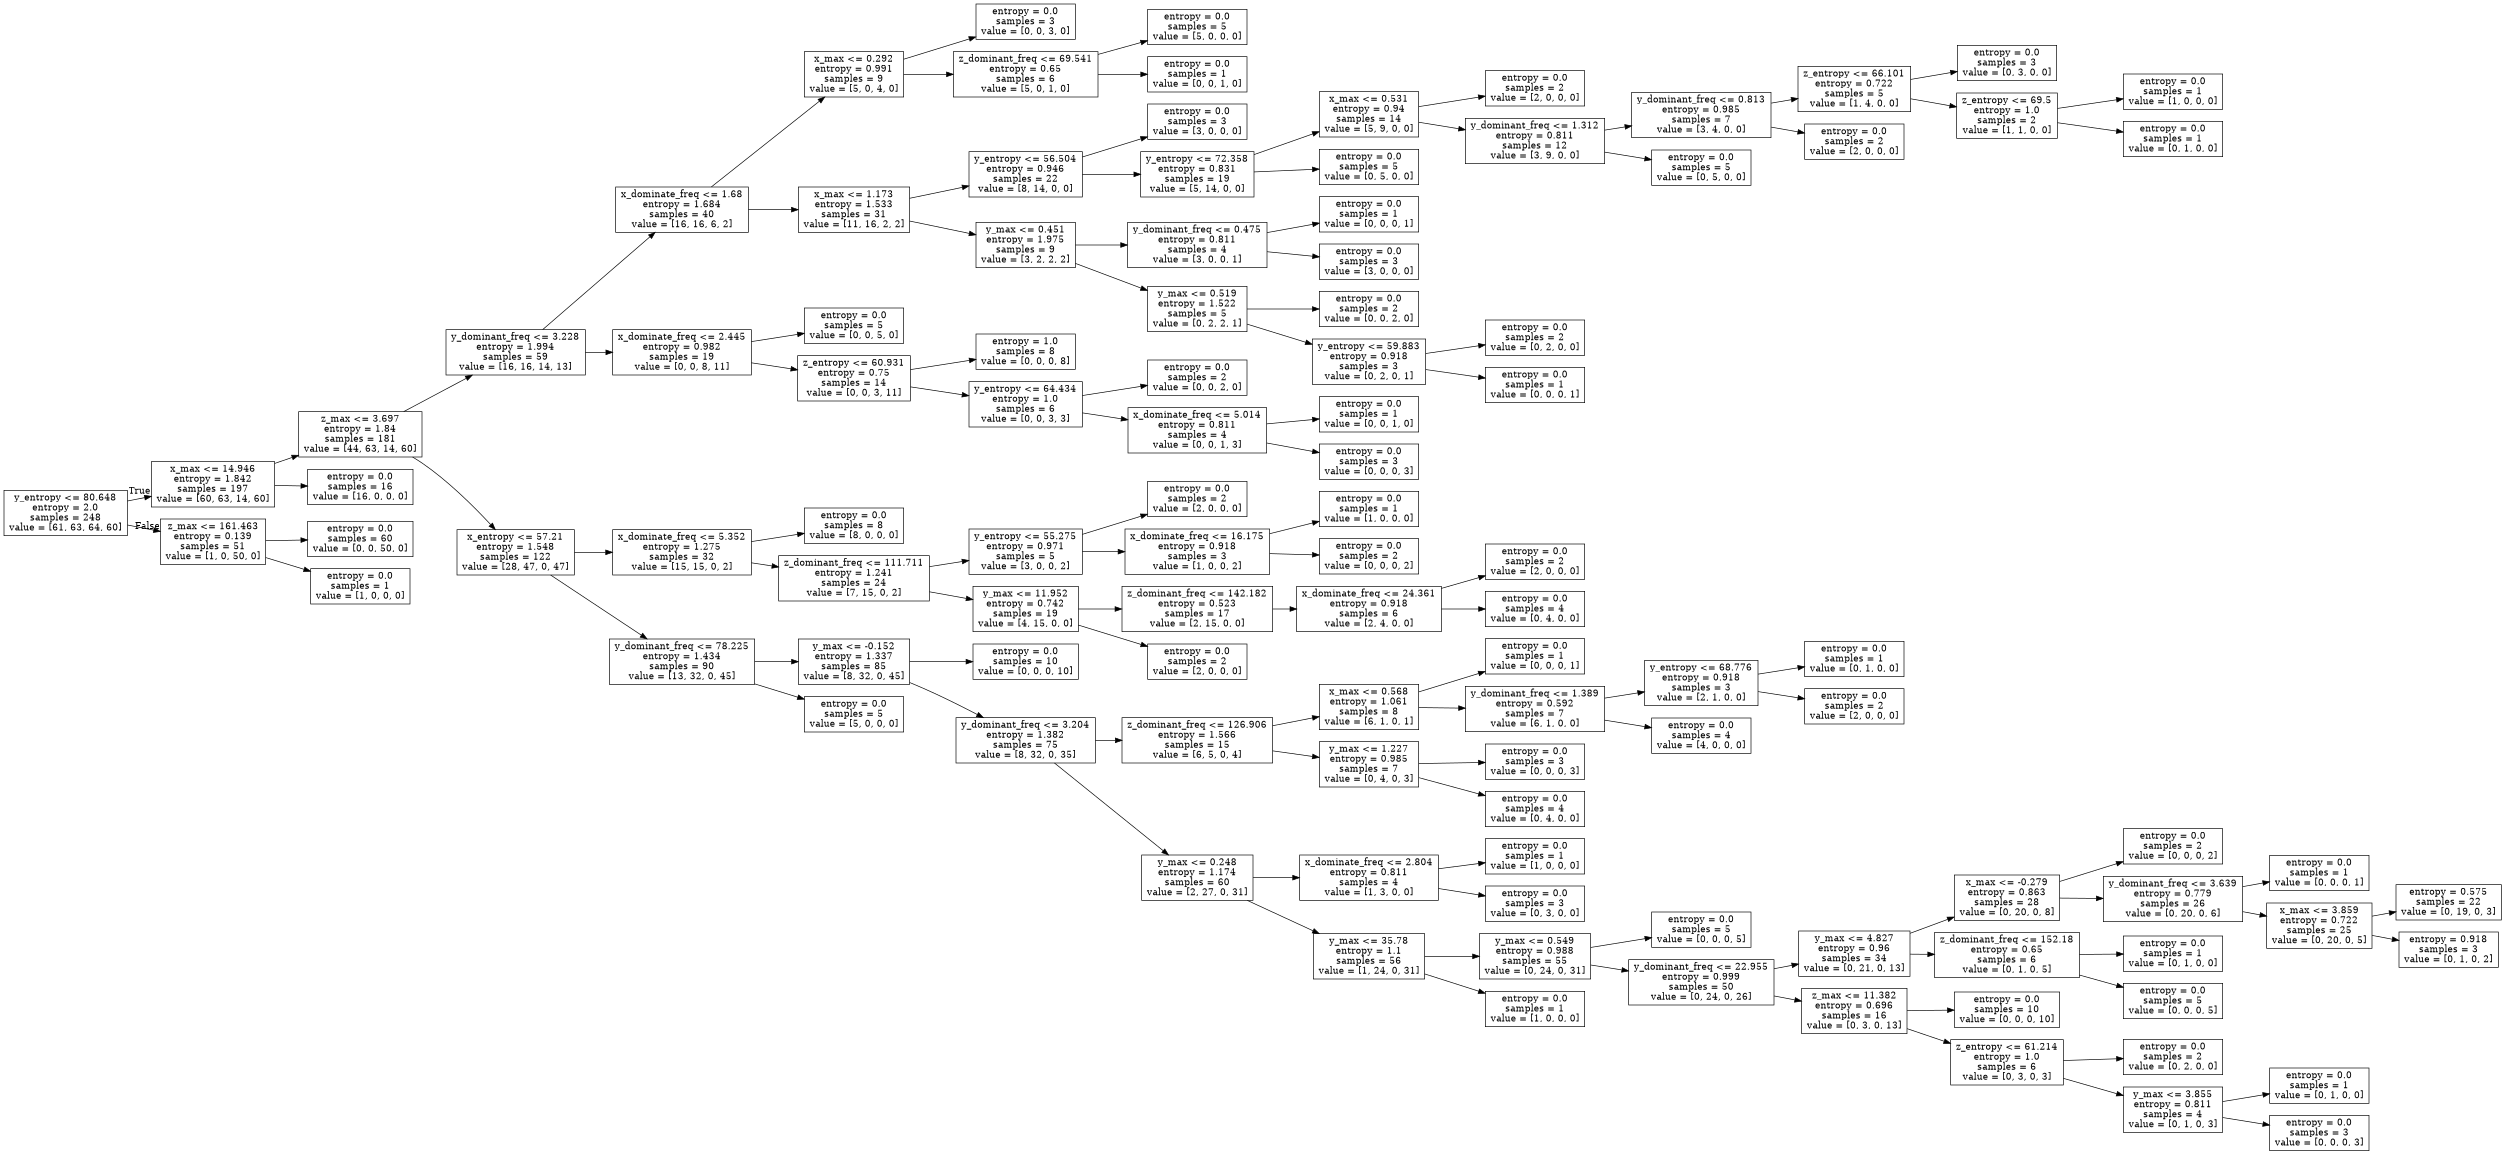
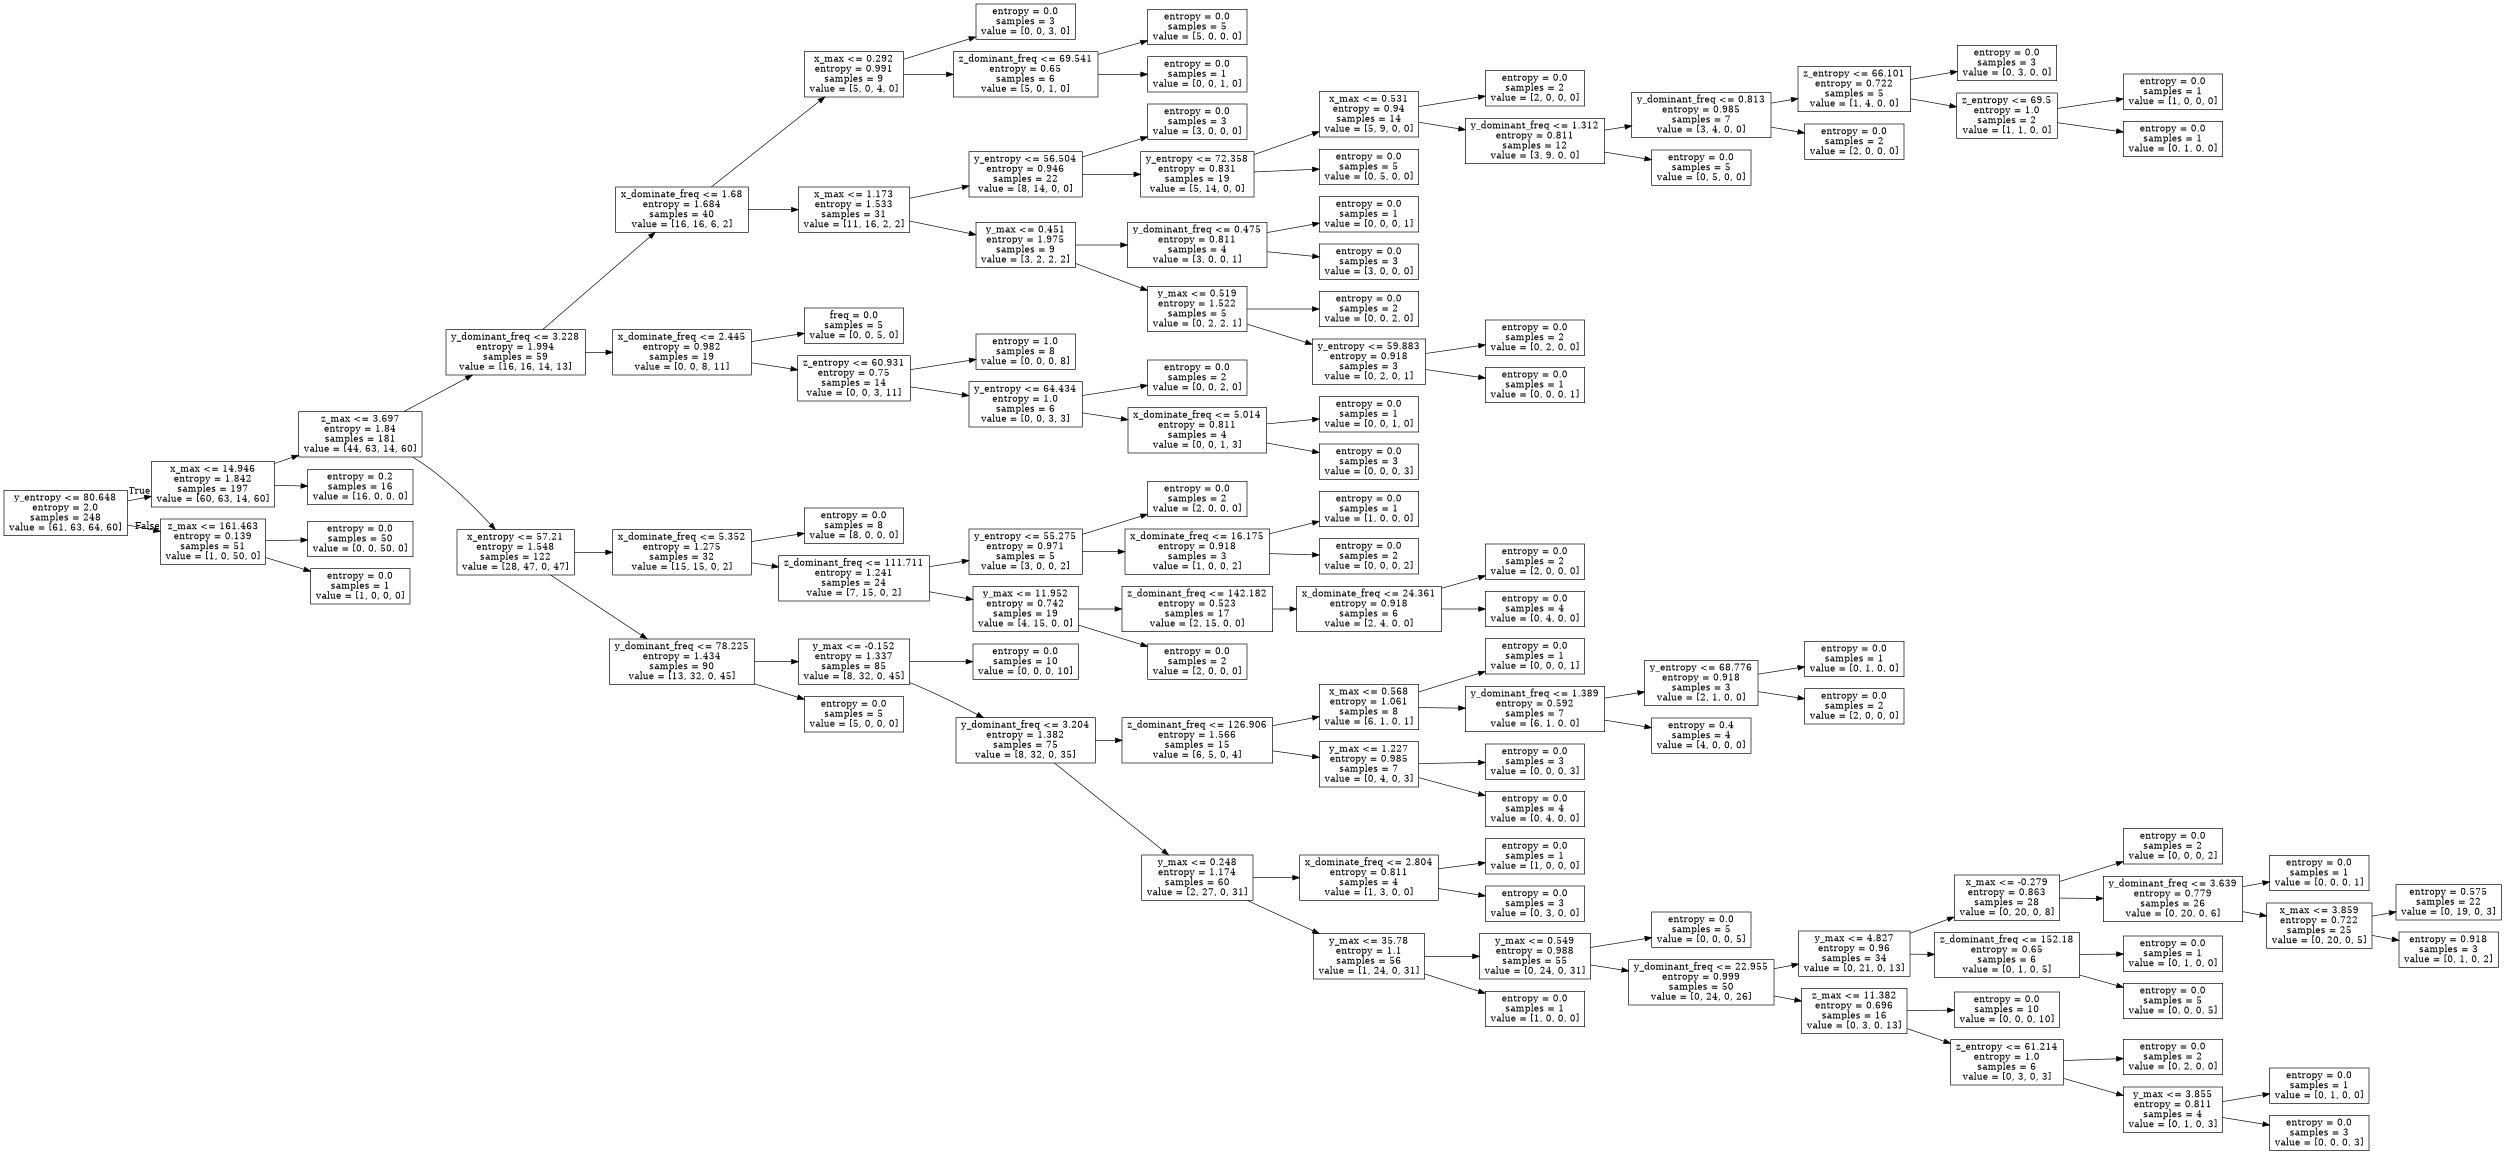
(854, 326) -> (854, 326)
(360, 487) -> (360, 487)
(360, 539) -> (360, 539)
(1701, 736) -> (1701, 736)
